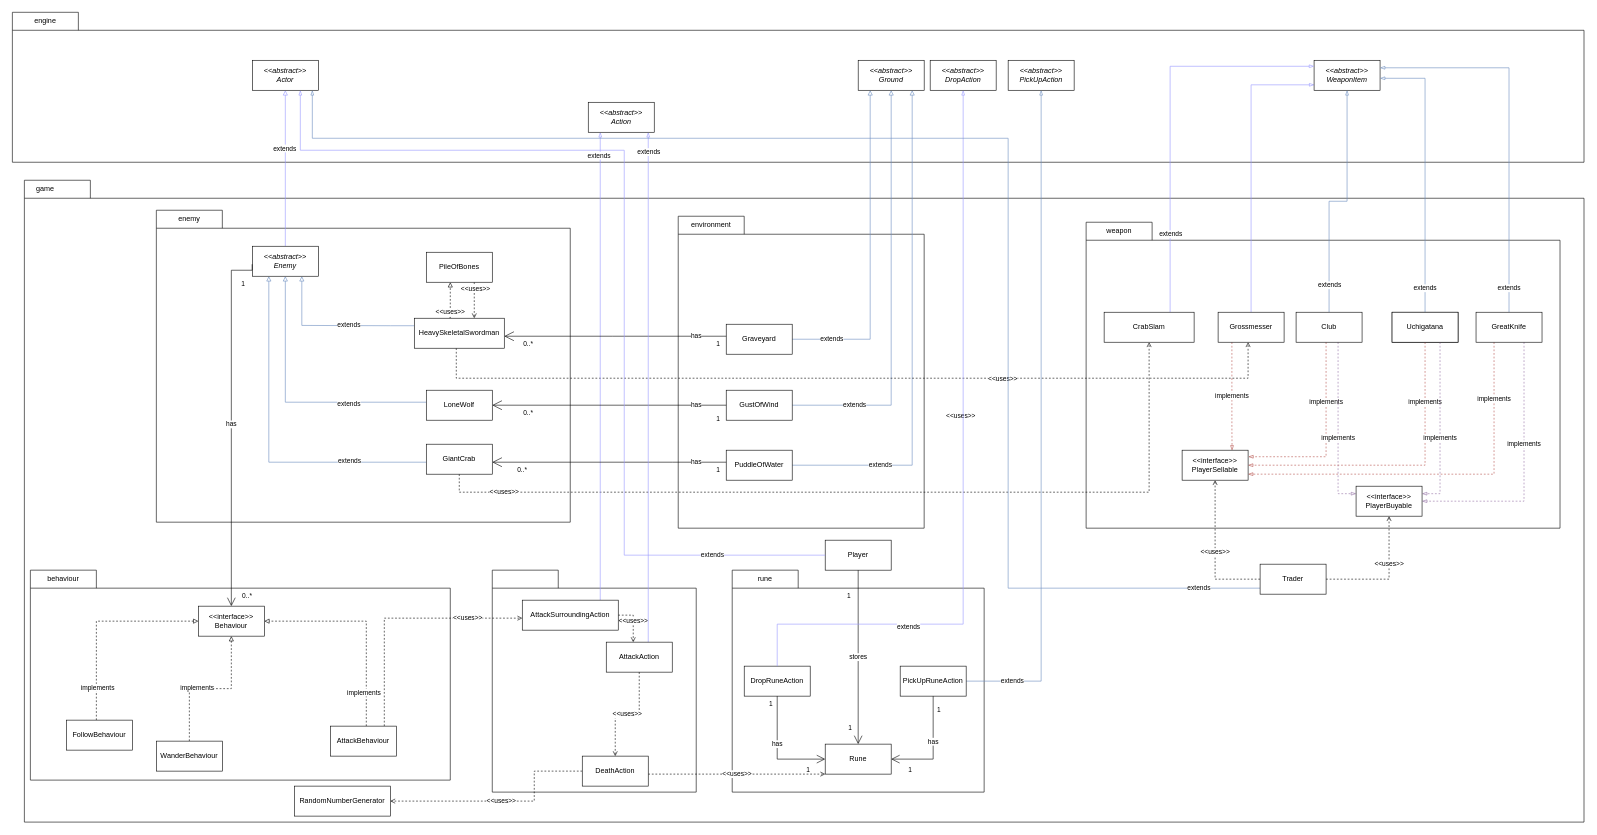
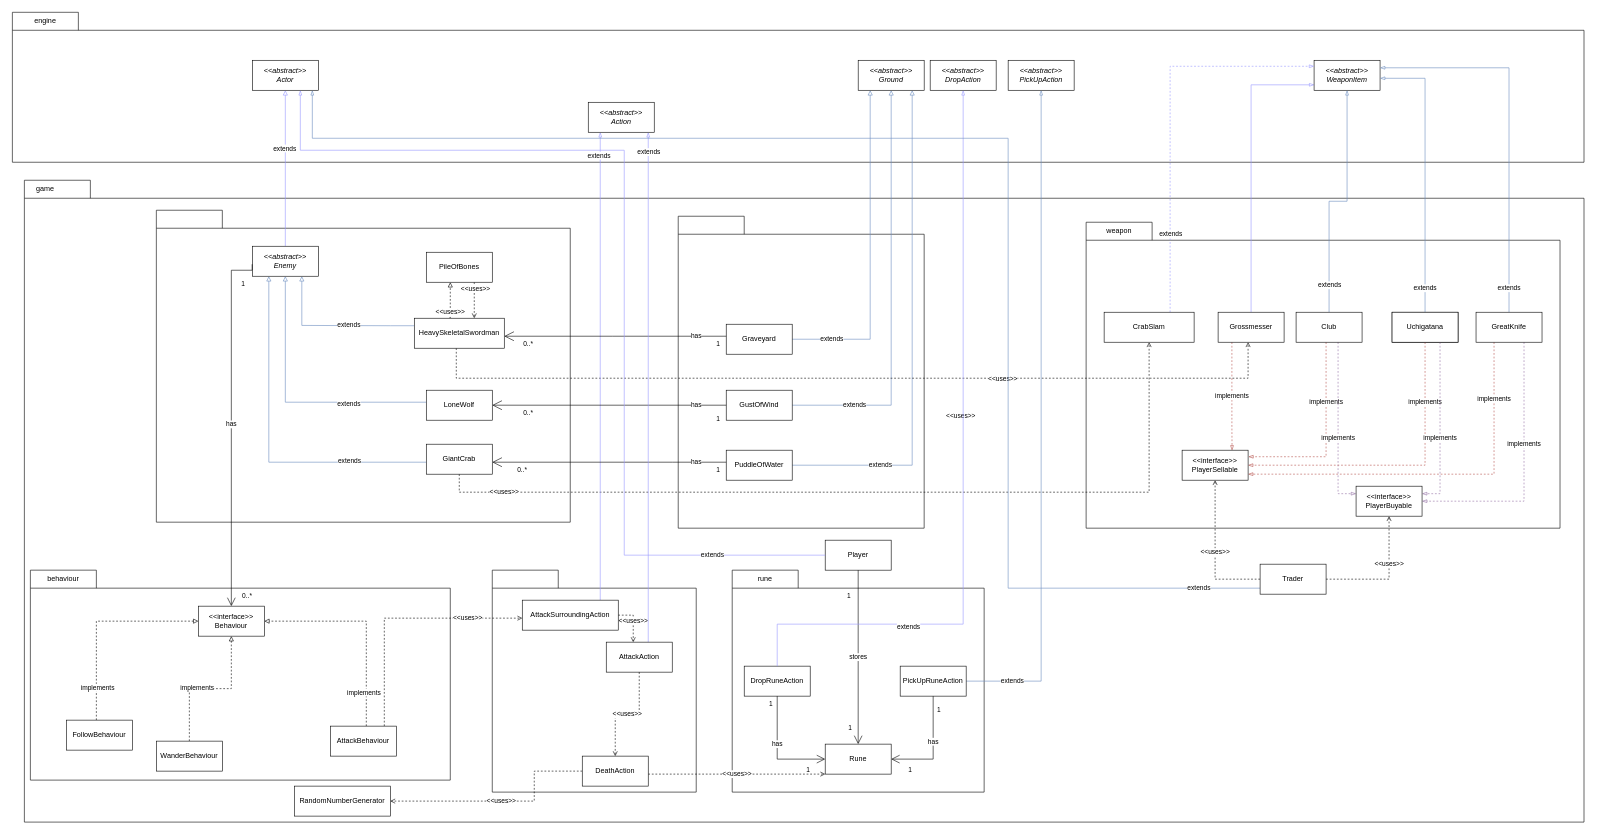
(1170, 78) -> (1170, 78)
(189, 219) -> none
(711, 225) -> none
